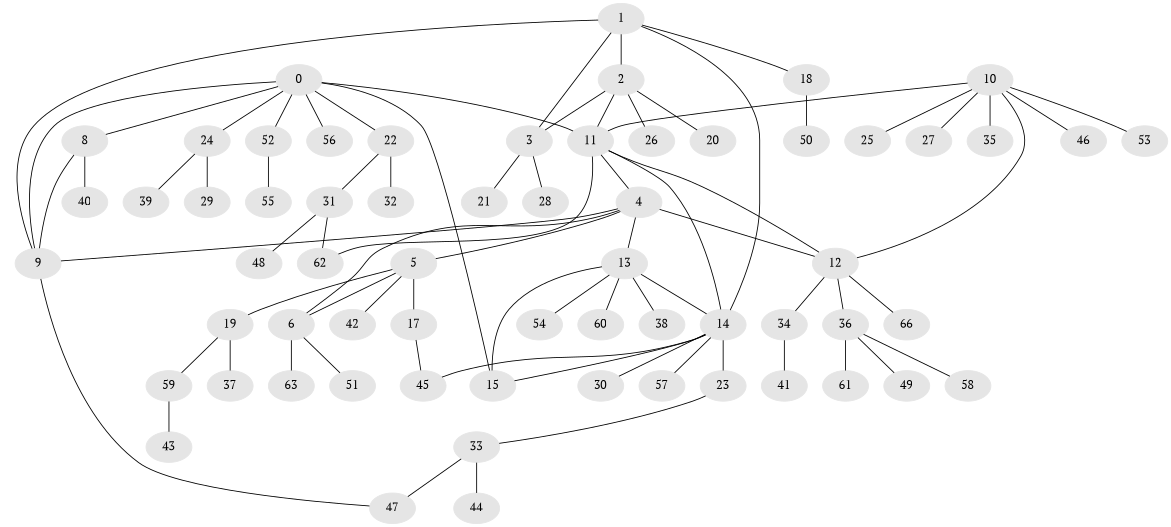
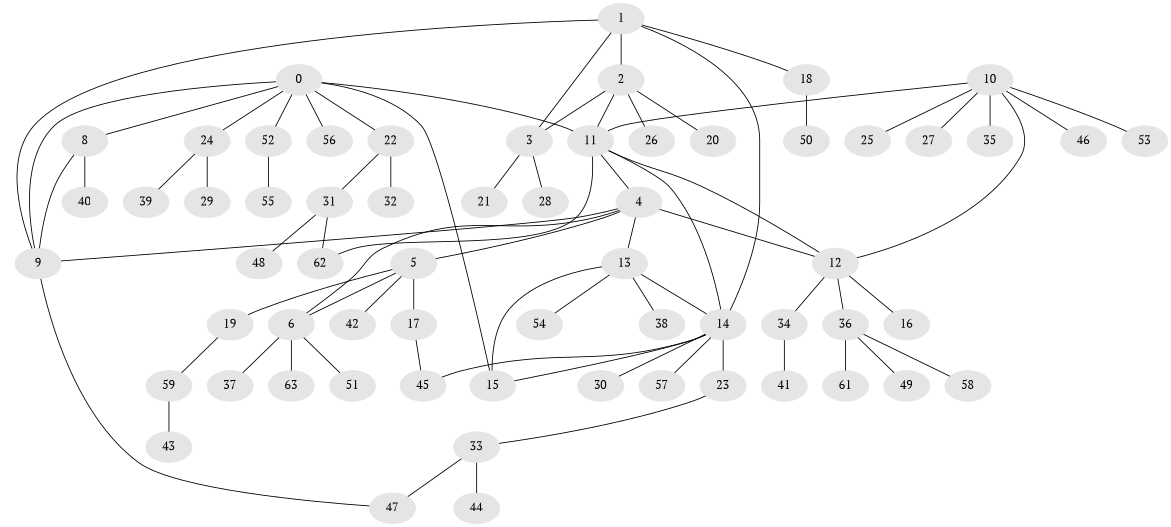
(601, 325) -> none
(907, 325) -> (907, 325)
(230, 355) -> (261, 355)
